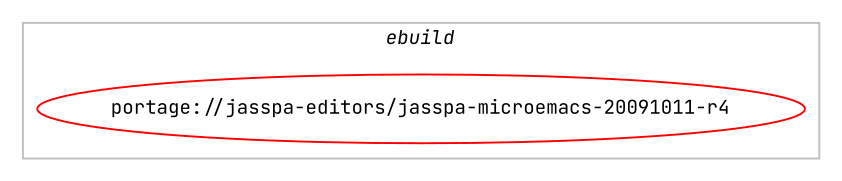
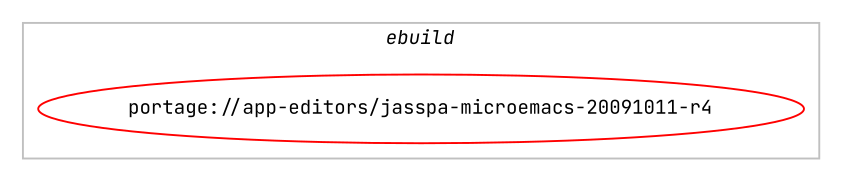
(421, 109) -> (421, 109)
